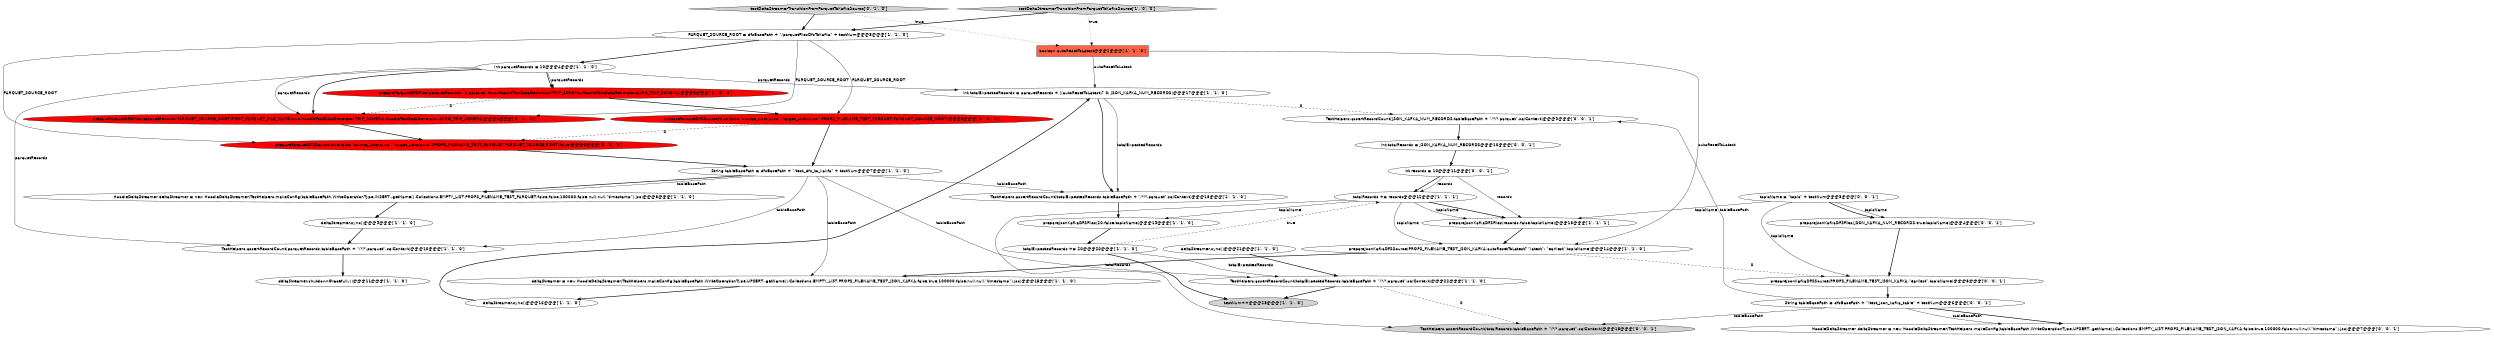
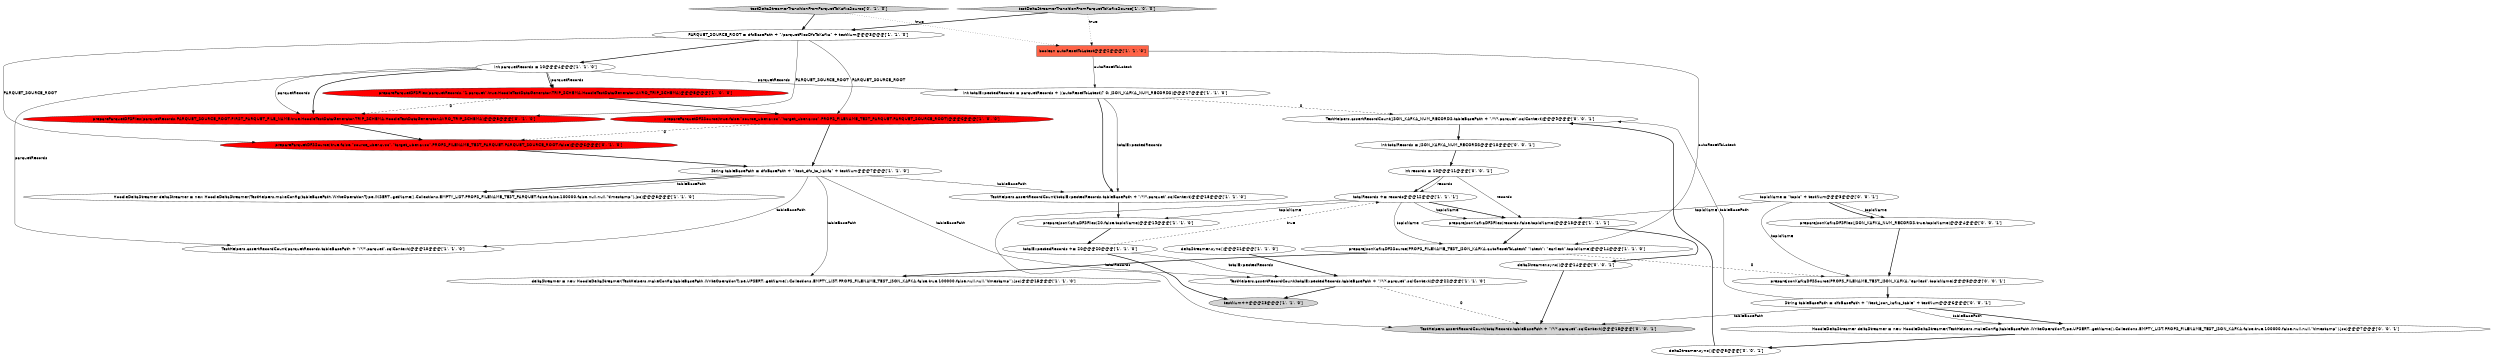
(368, 223) -> none
none -> (1566, 265)
(343, 281) -> none
(532, 303) -> none
none -> (1716, 351)
